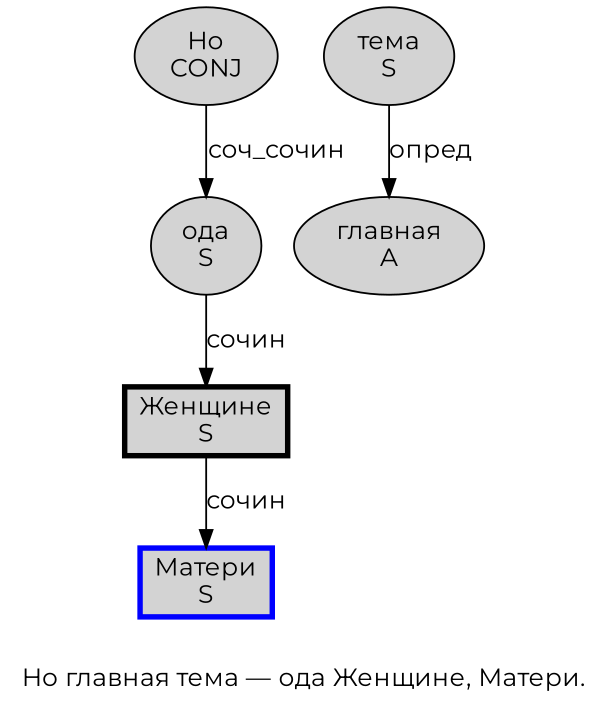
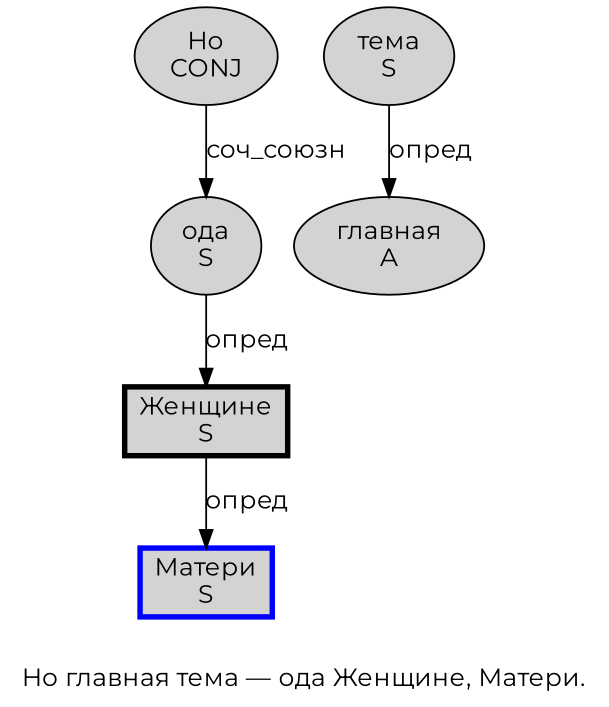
(277, 151) -> (277, 151)
(247, 341) -> (247, 341)
(247, 502) -> (247, 502)
